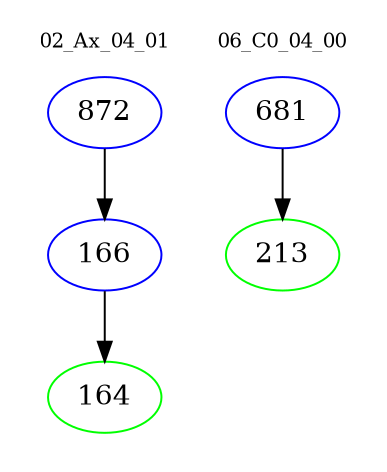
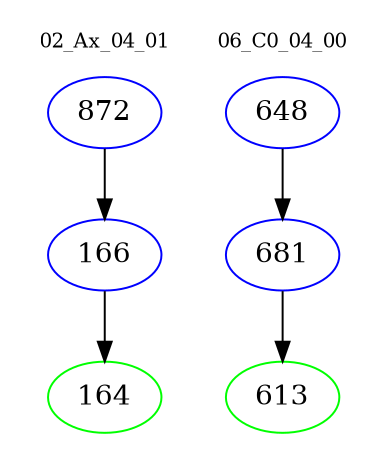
none -> (283, 113)
(283, 255) -> (283, 397)
